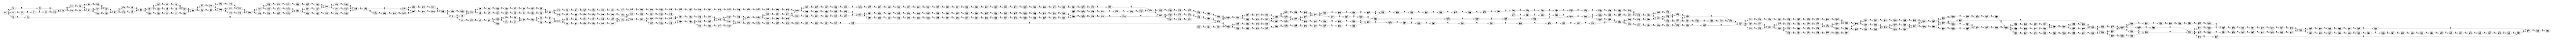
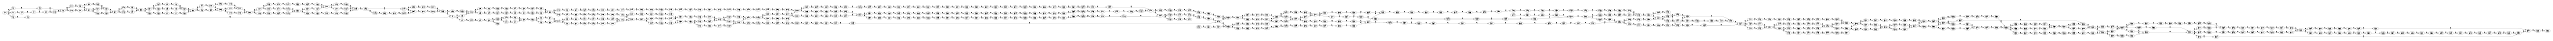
(1068, 15) -> (1068, 13)
